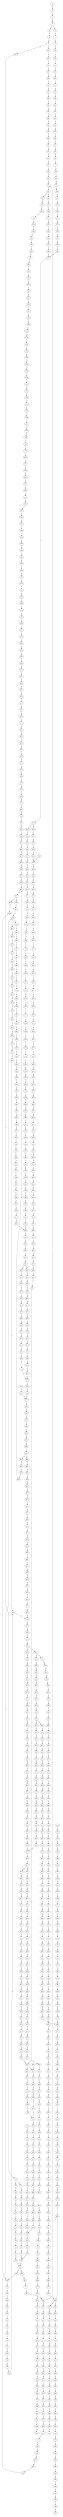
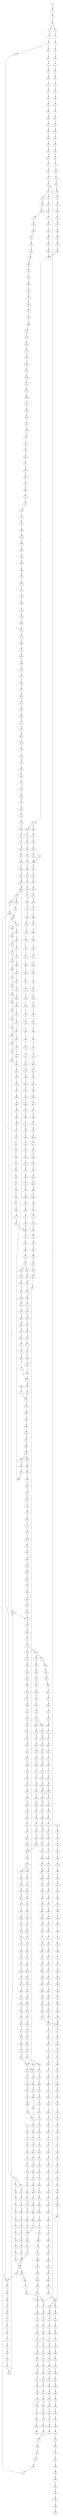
none -> (39, 2199)
